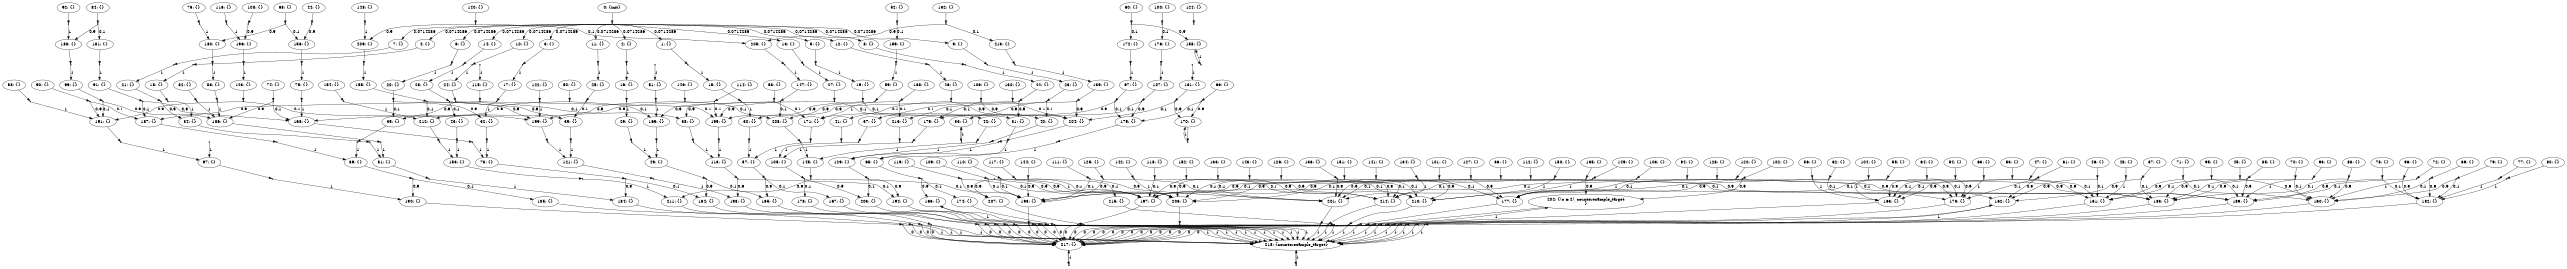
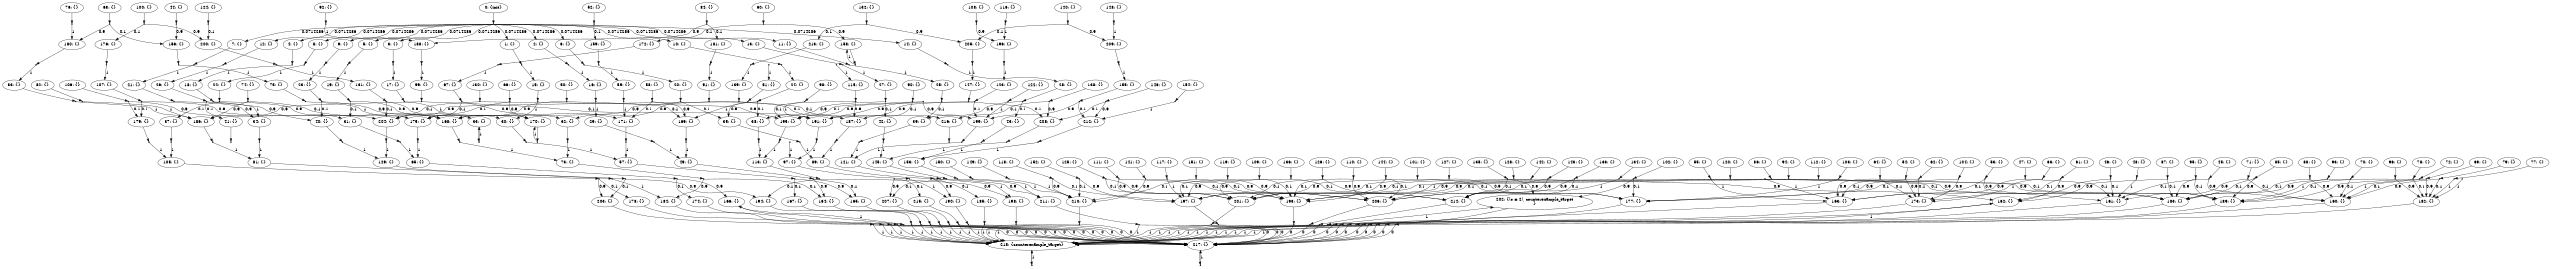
none -> (208, 44)
(745, 85) -> none
(1810, 163) -> none
(2553, 163) -> none
